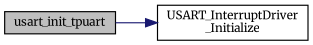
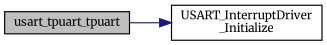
(60, 23) -> (67, 23)
